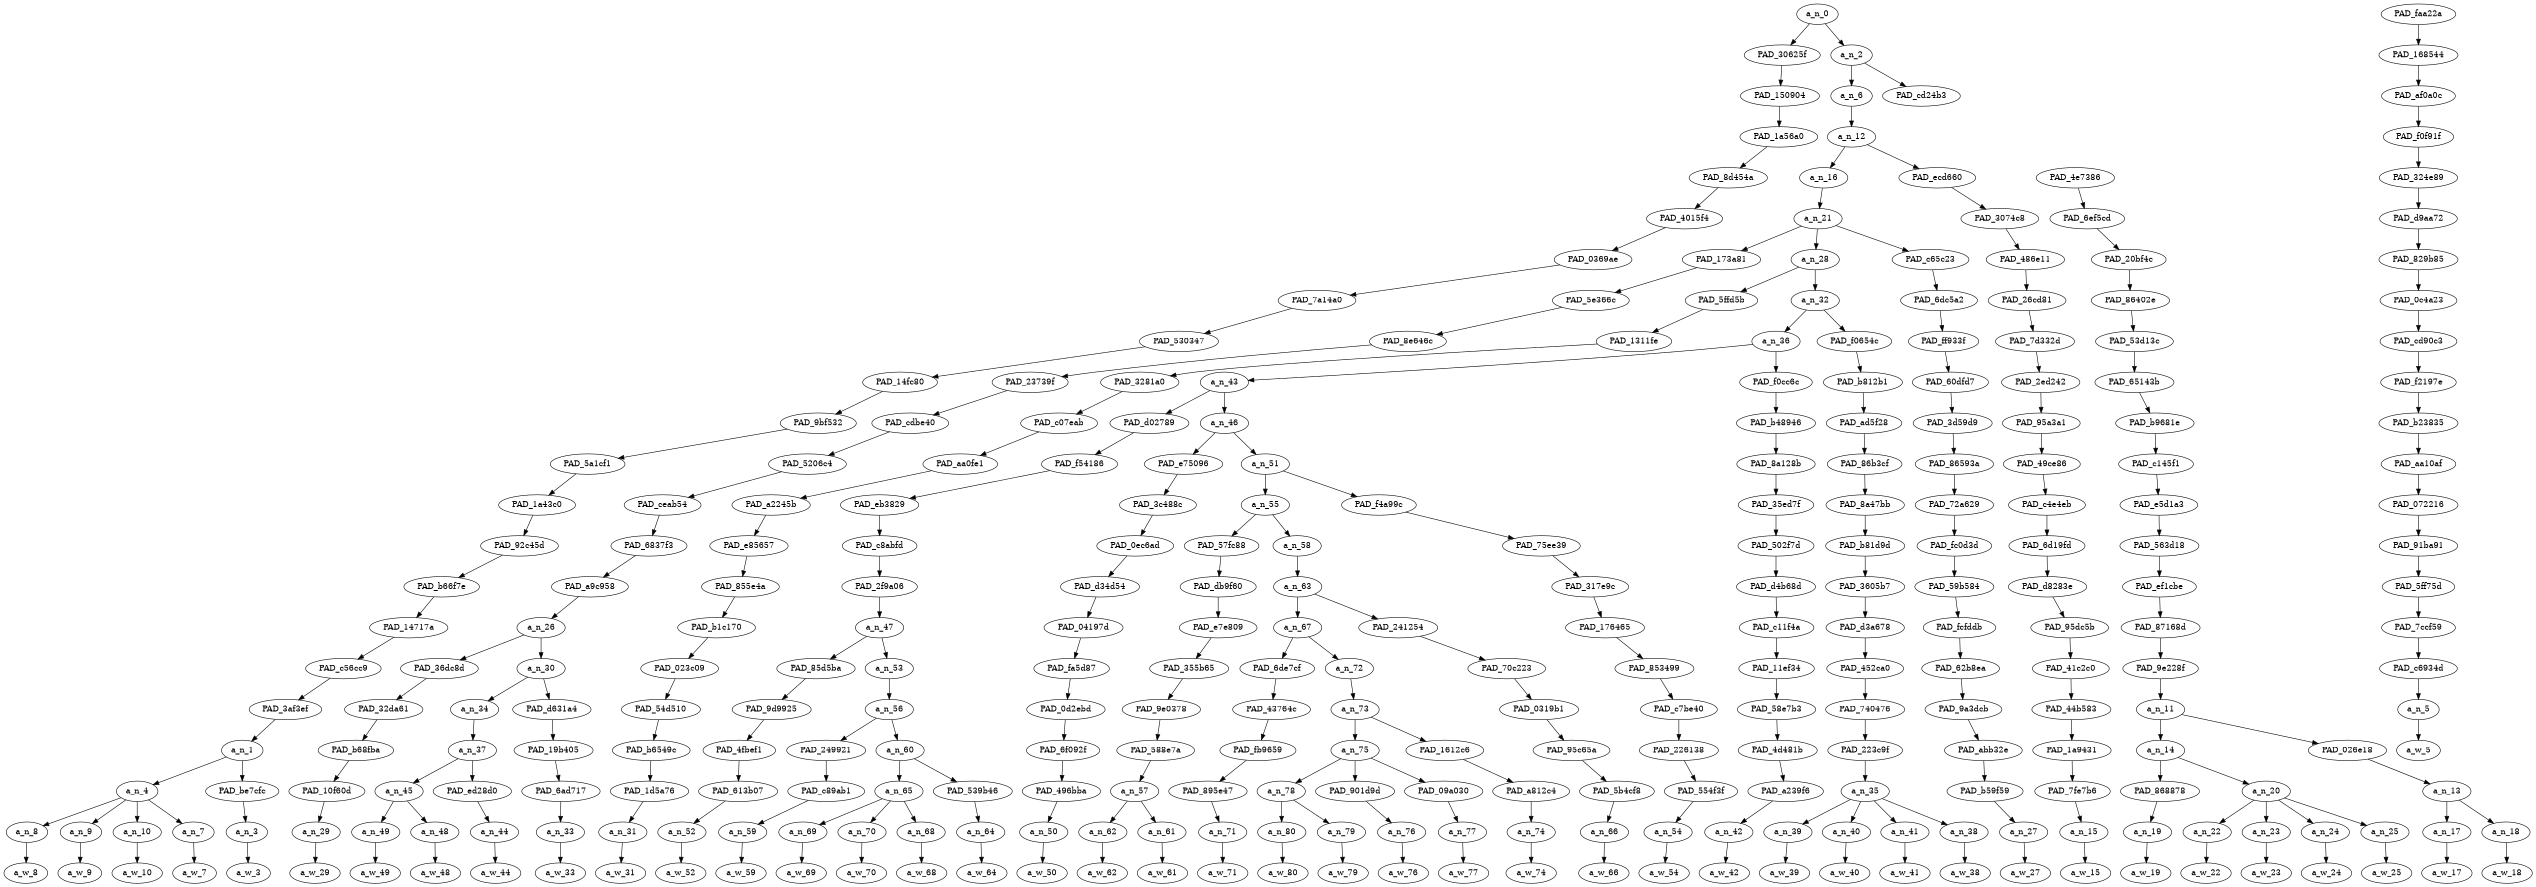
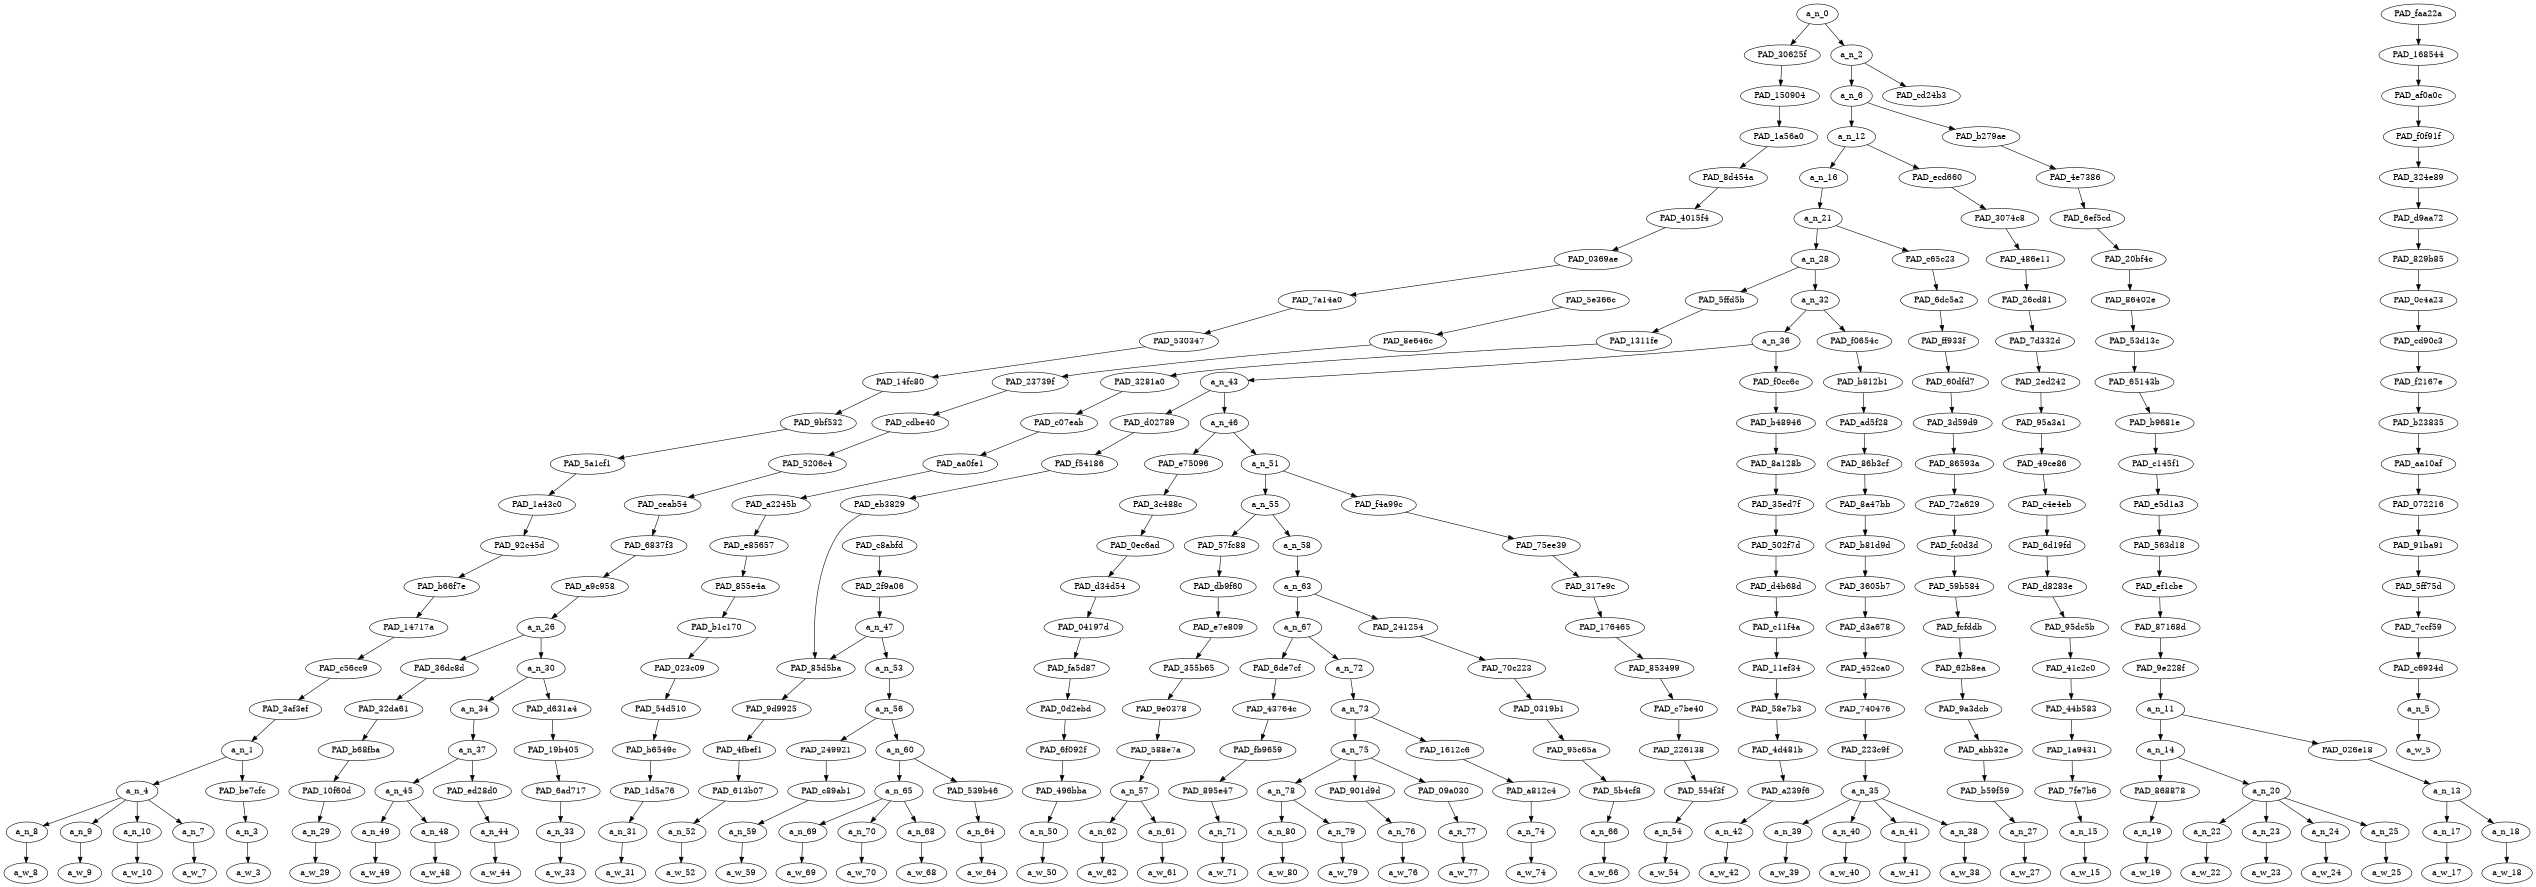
none -> (1981, 137)
(1721, 260) -> none
(2418, 382) -> (2418, 382)
(880, 523) -> (821, 576)
